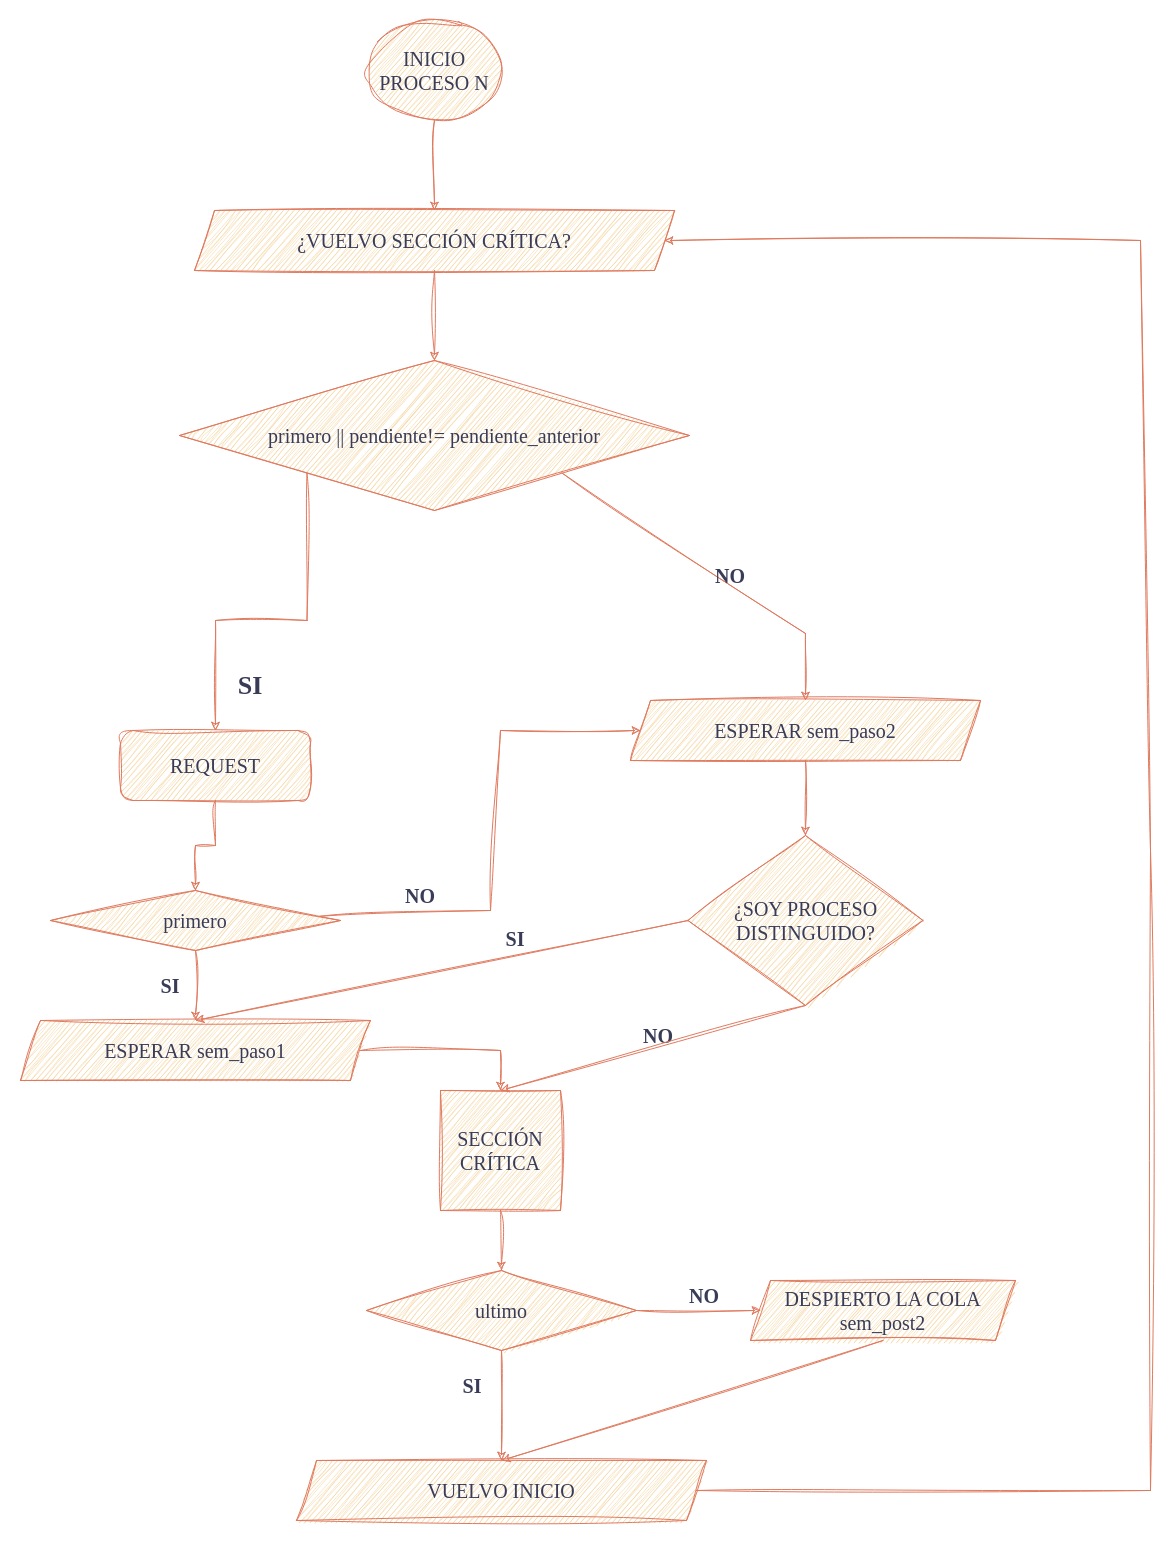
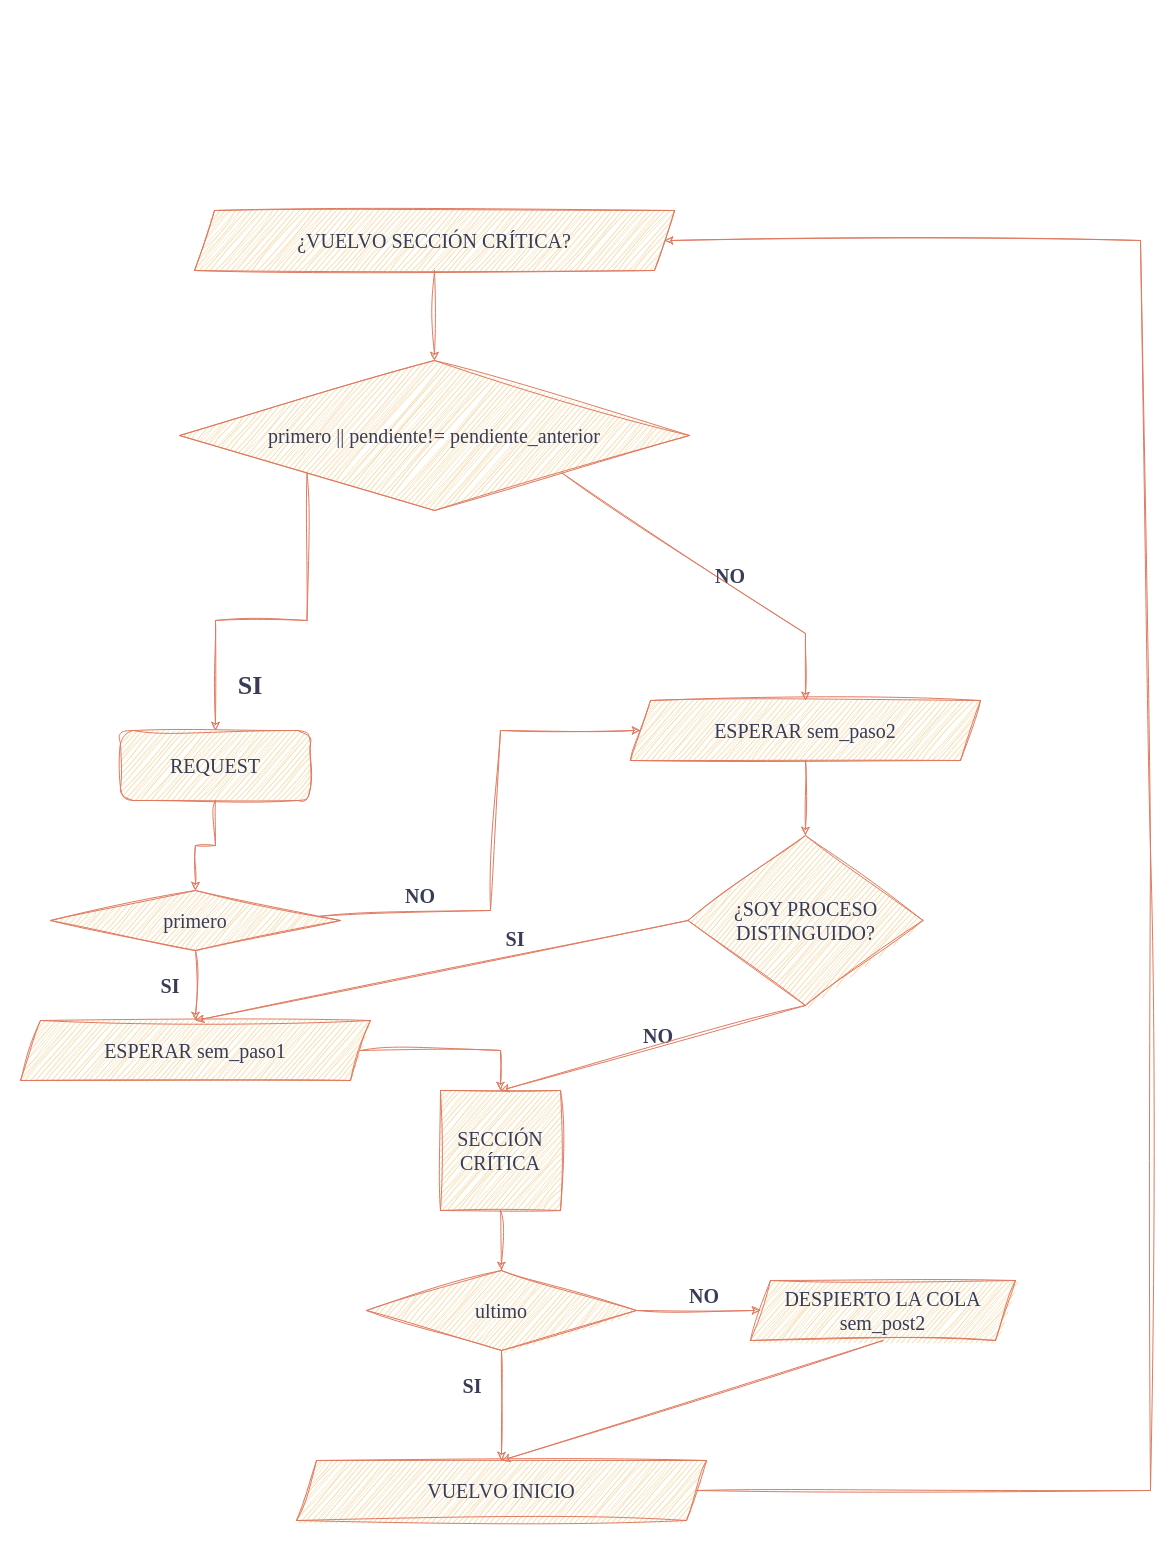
(435, 71) -> none
(435, 162) -> none
